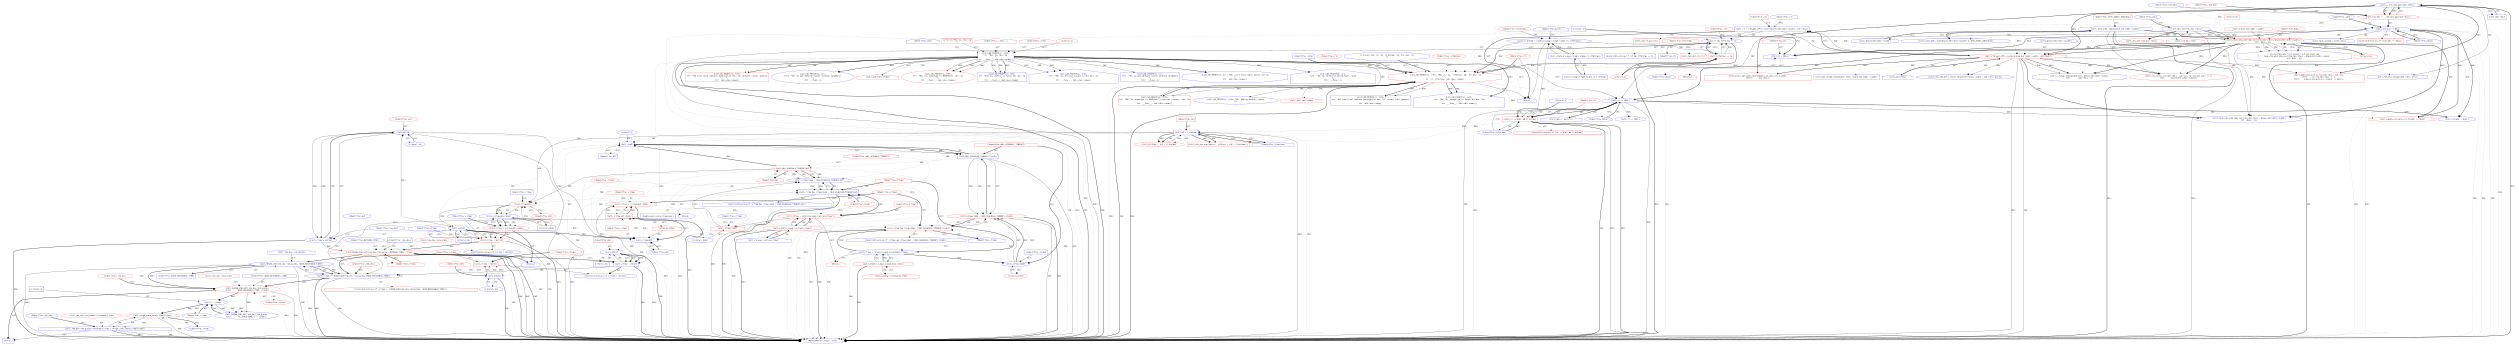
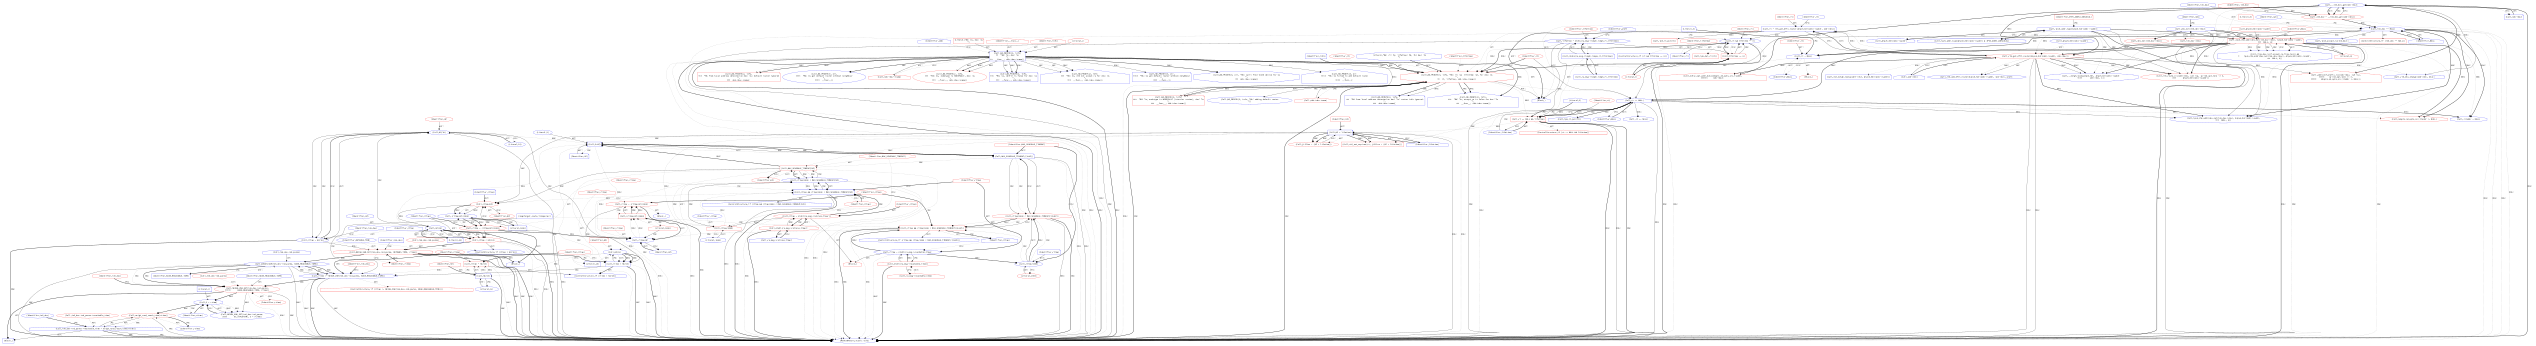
(2365, 23) -> (2325, 23)
(997, 139) -> (1080, 138)
